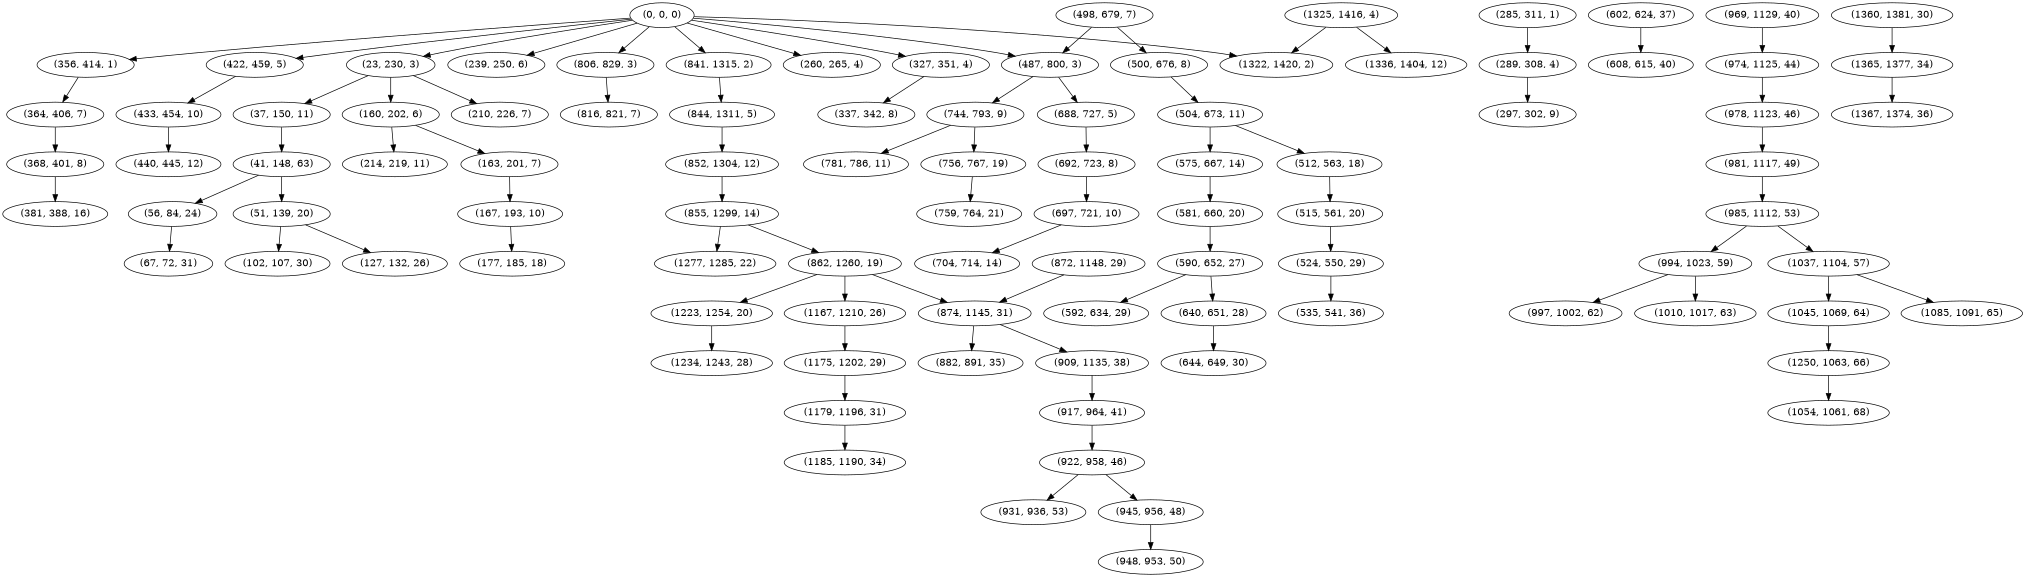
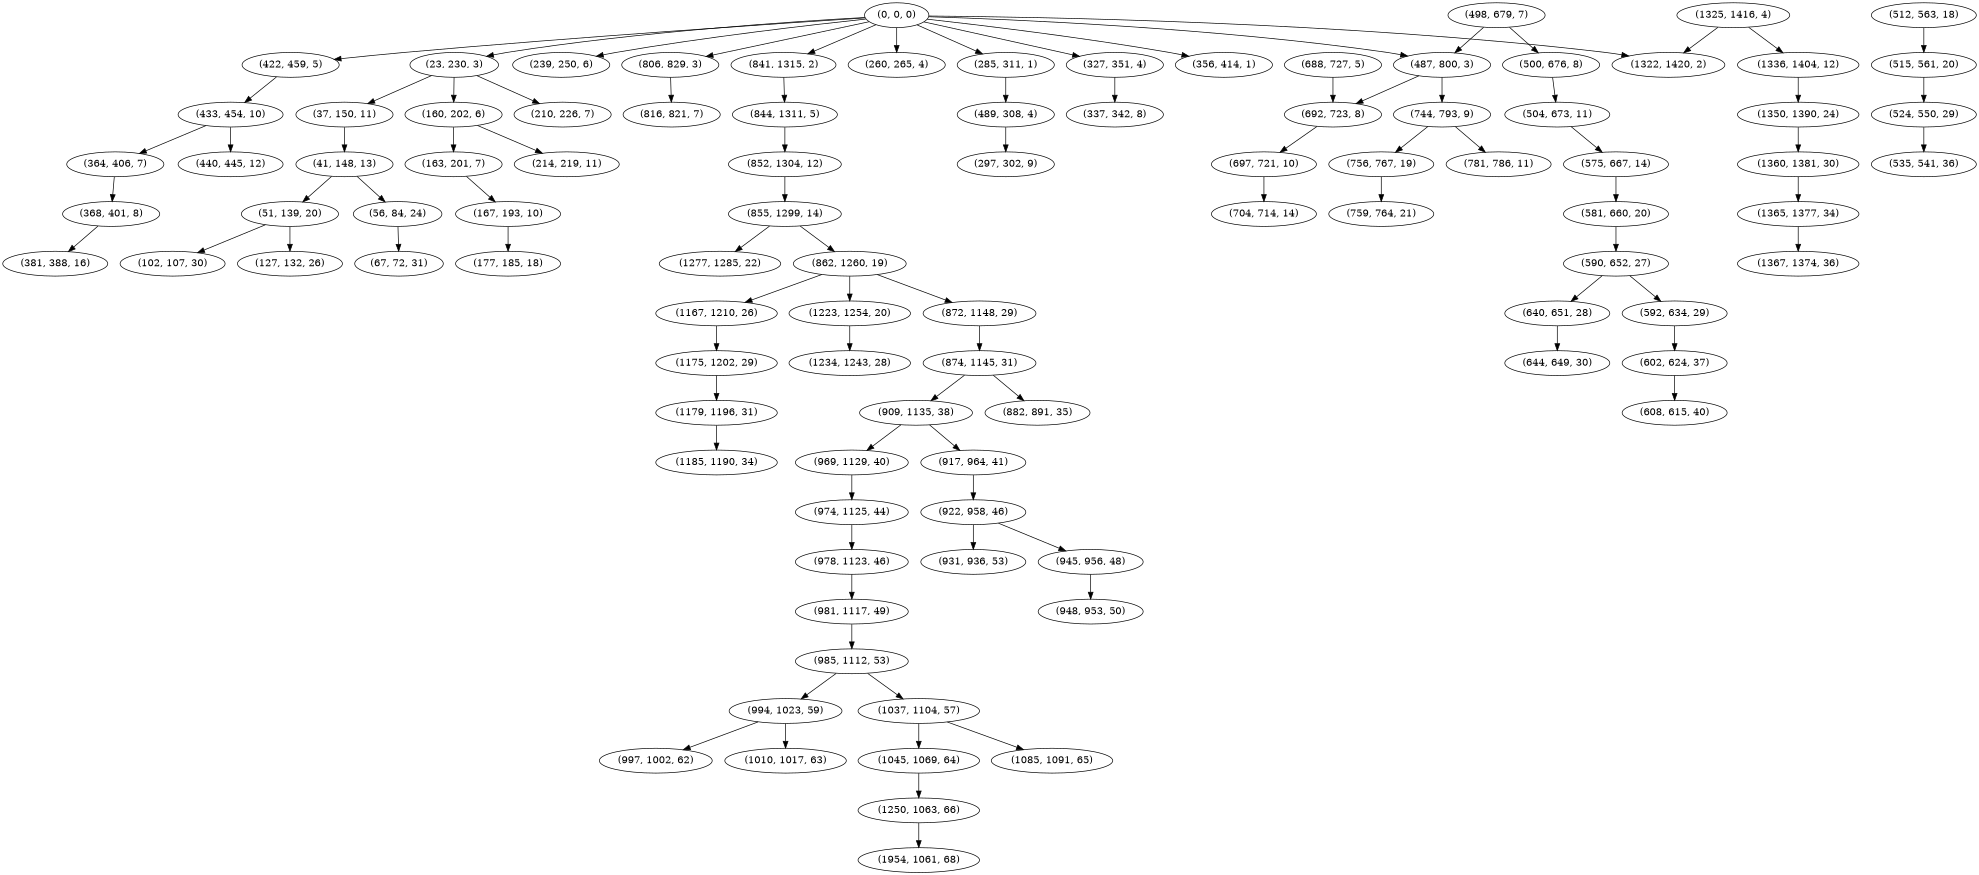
none -> (947, 38)
(1528, 65) -> (1006, 115)
(72, 87) -> (176, 138)
(1066, 87) -> (1391, 88)
none -> (1798, 115)
(1267, 138) -> none
(282, 164) -> (344, 164)
(907, 287) -> (911, 287)
none -> (1675, 335)
(1829, 413) -> (919, 860)
none -> (887, 436)
